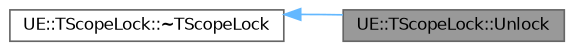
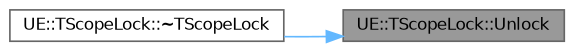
(322, 15) -> (305, 37)
